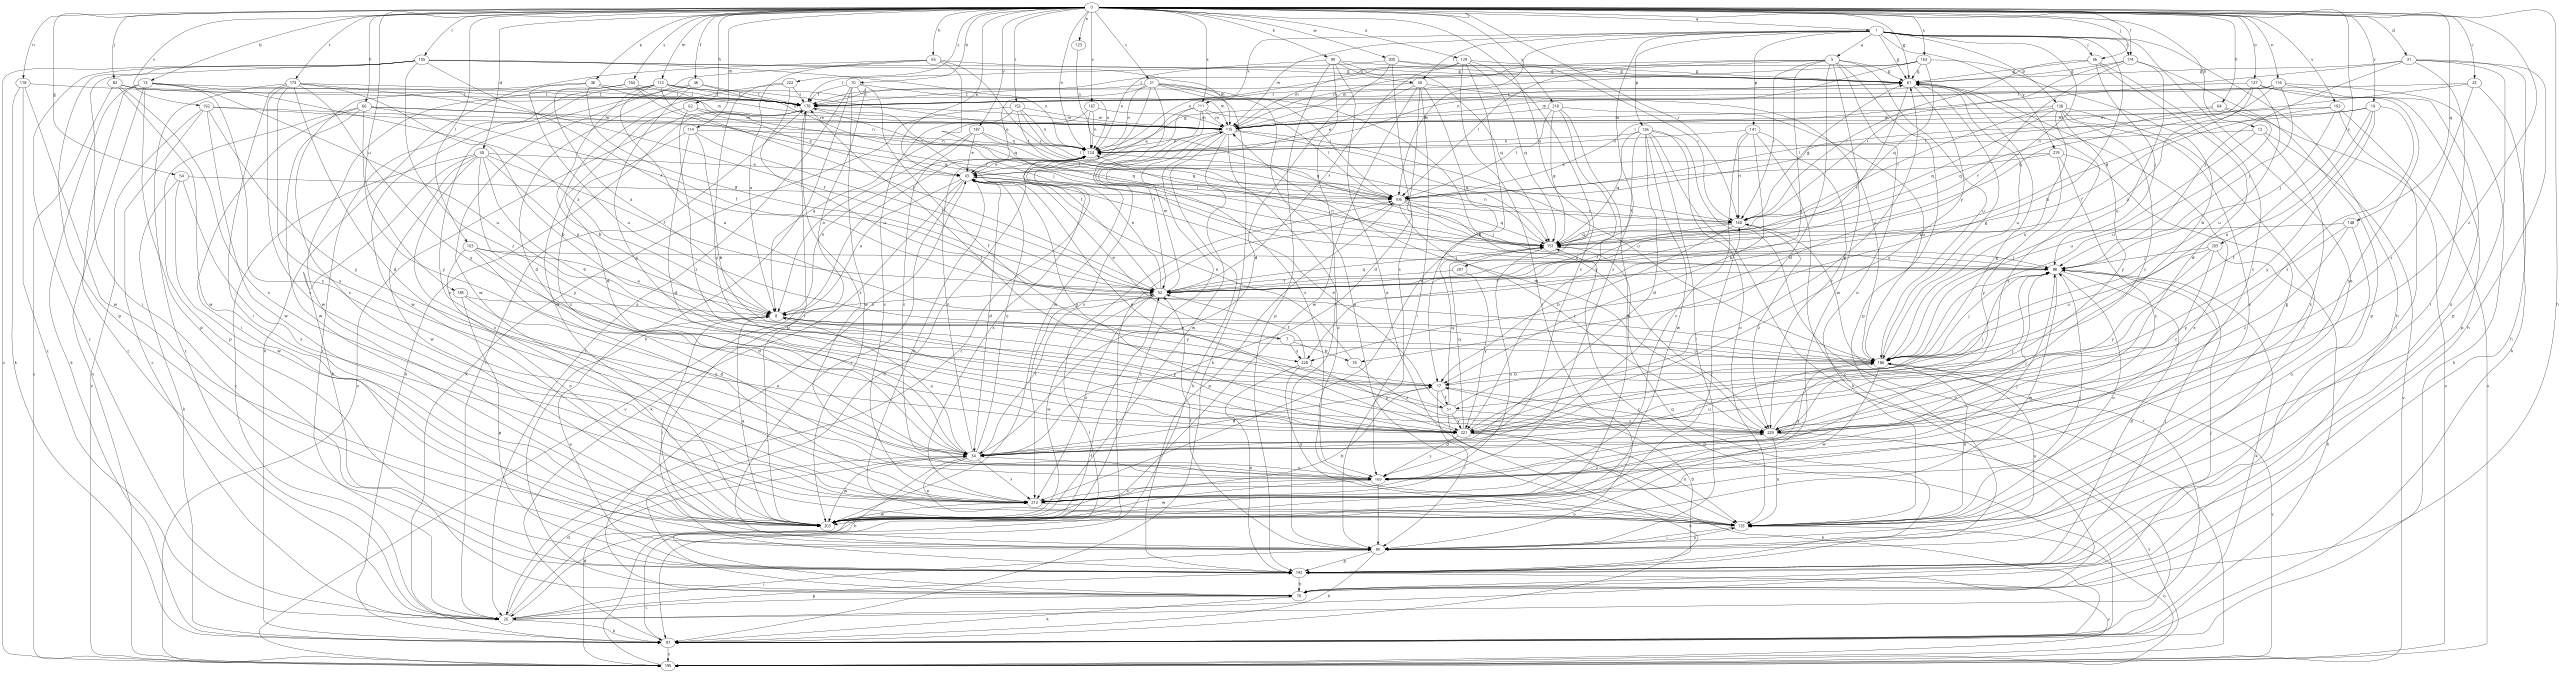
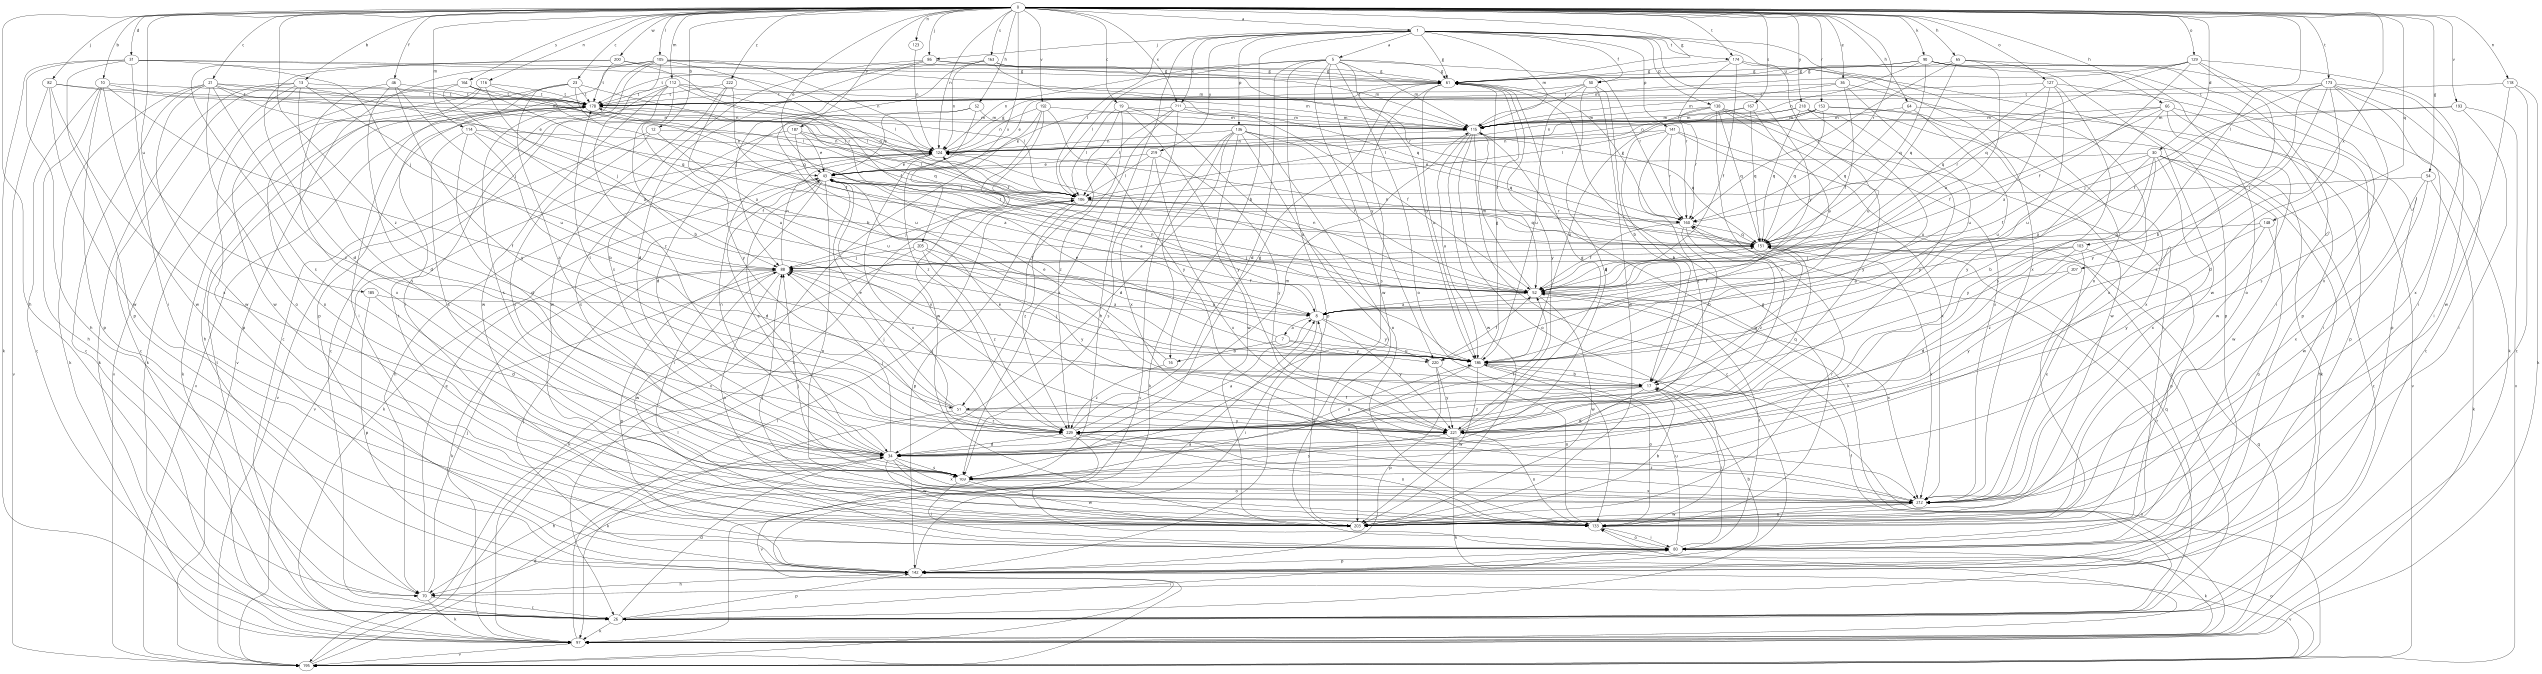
(1522, 103) -> none
(1818, 240) -> (1036, 225)
(1411, 332) -> (789, 539)
